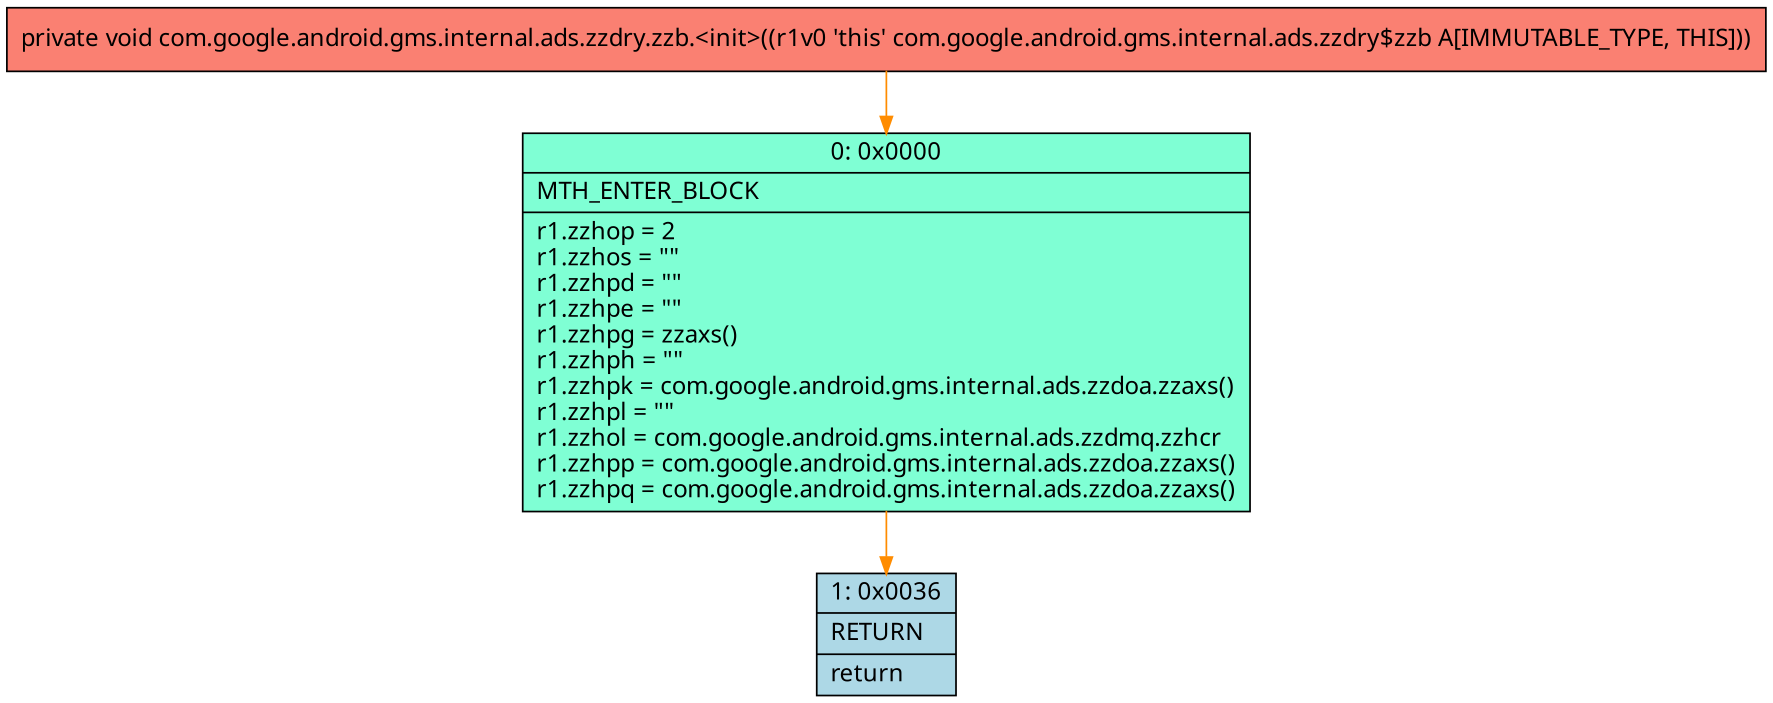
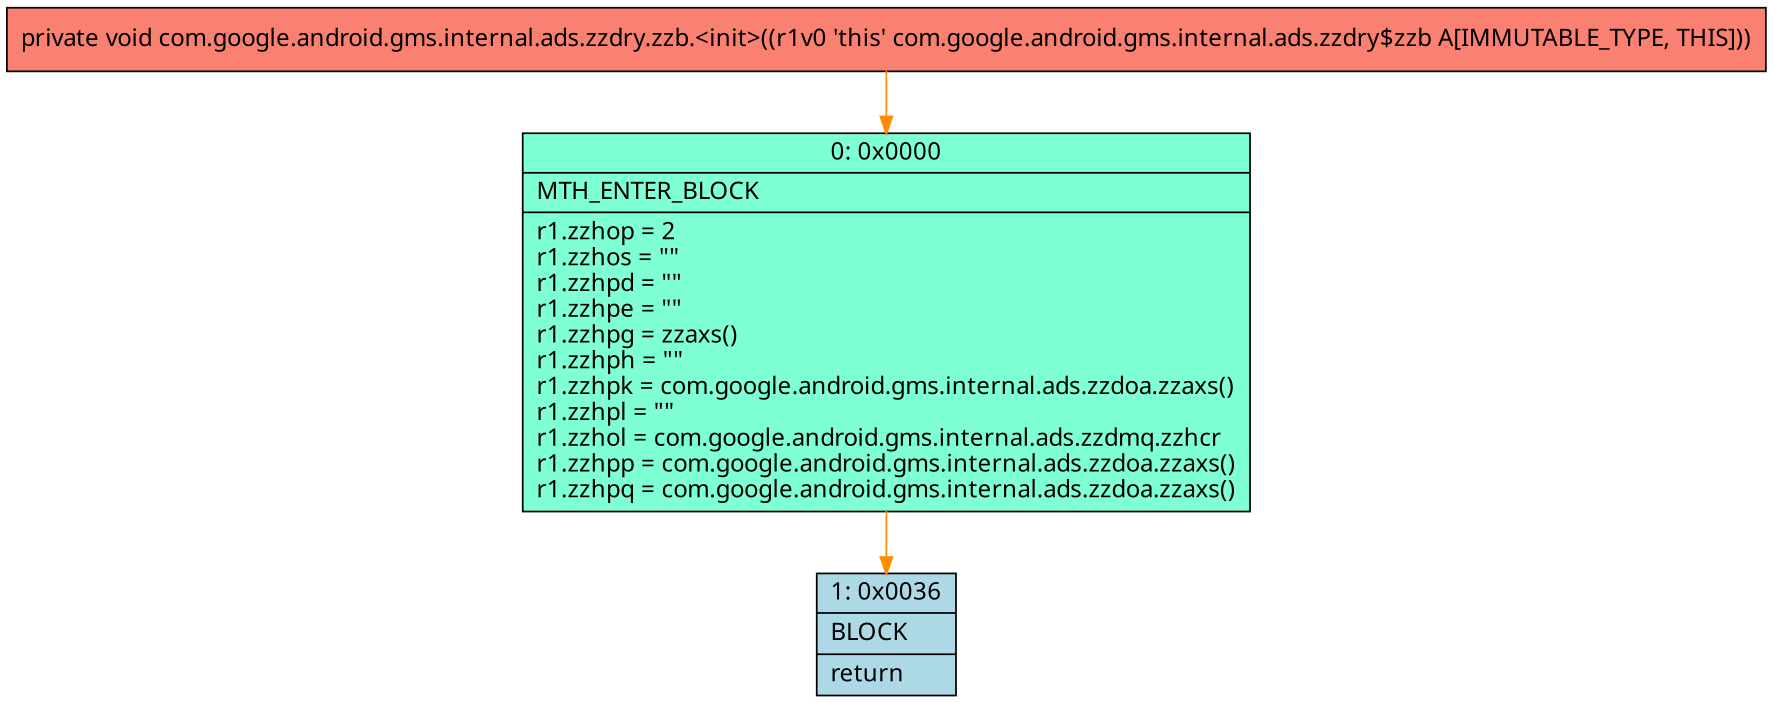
(878, 633) -> (870, 633)
